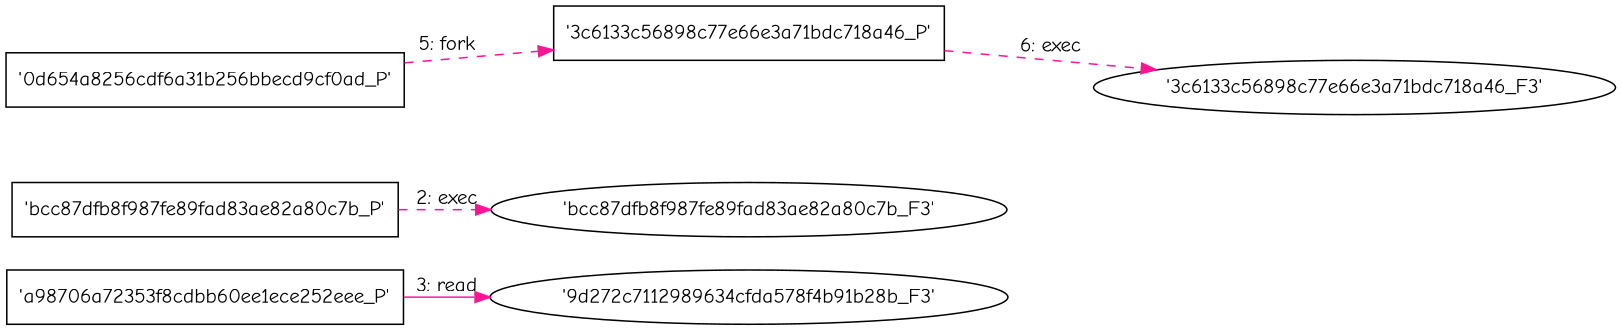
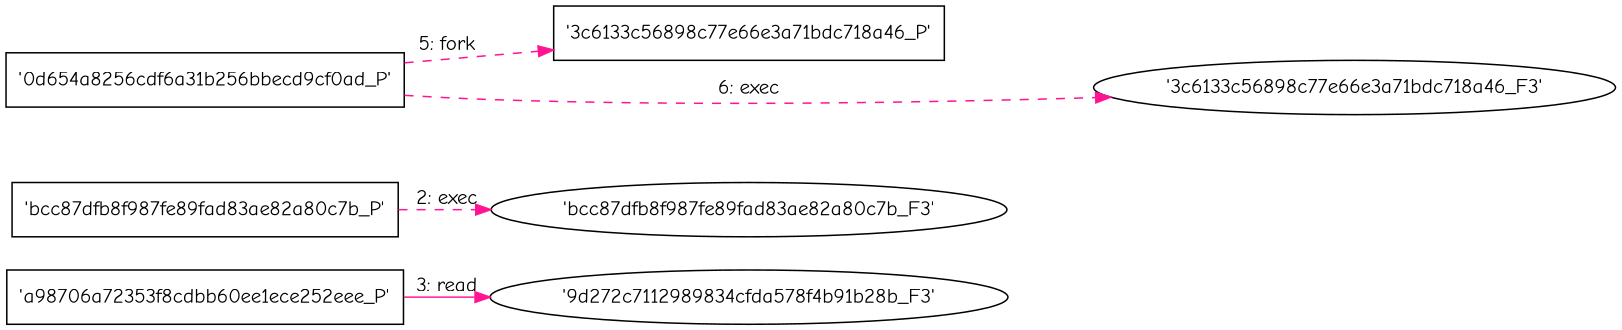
(1043, 60) -> (750, 103)
(749, 297) -> (749, 297)
